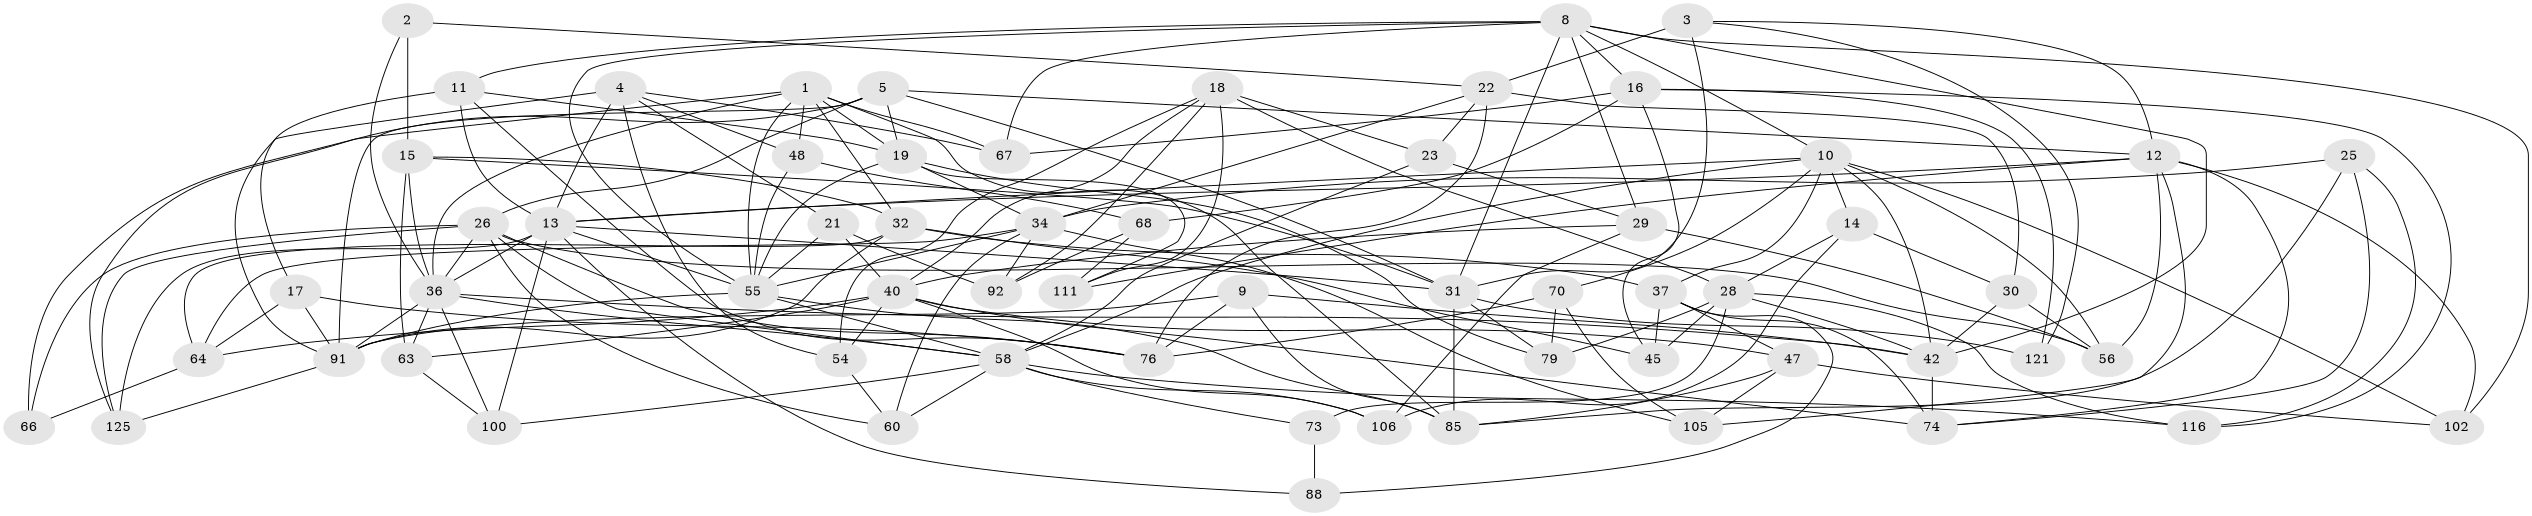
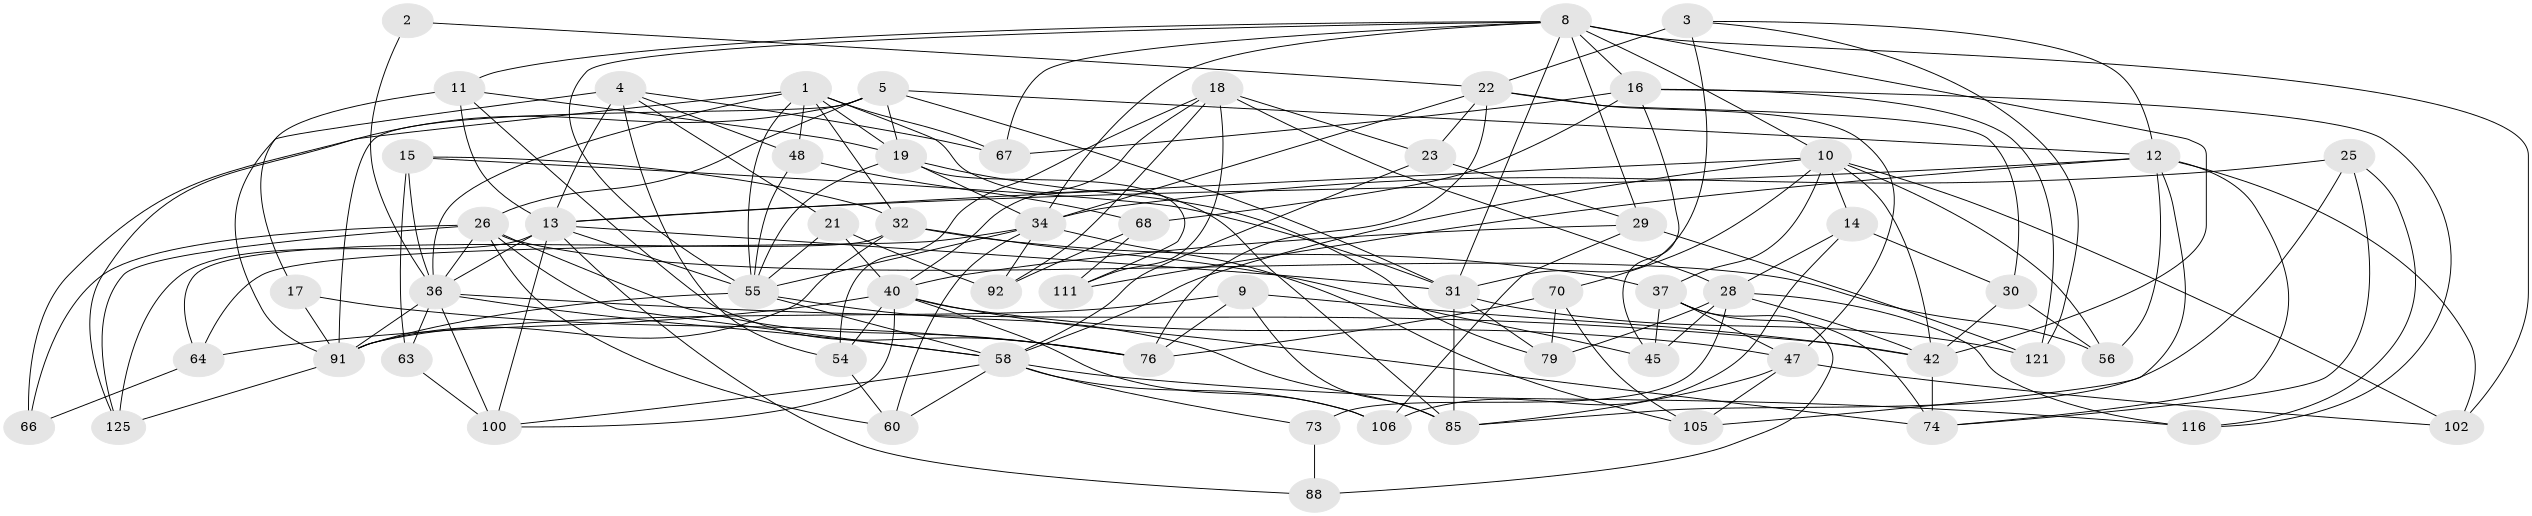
none -> (1265, 49)
(408, 88) -> none
none -> (1810, 121)
(1879, 279) -> (1796, 274)
(247, 326) -> none
(586, 341) -> (738, 416)
